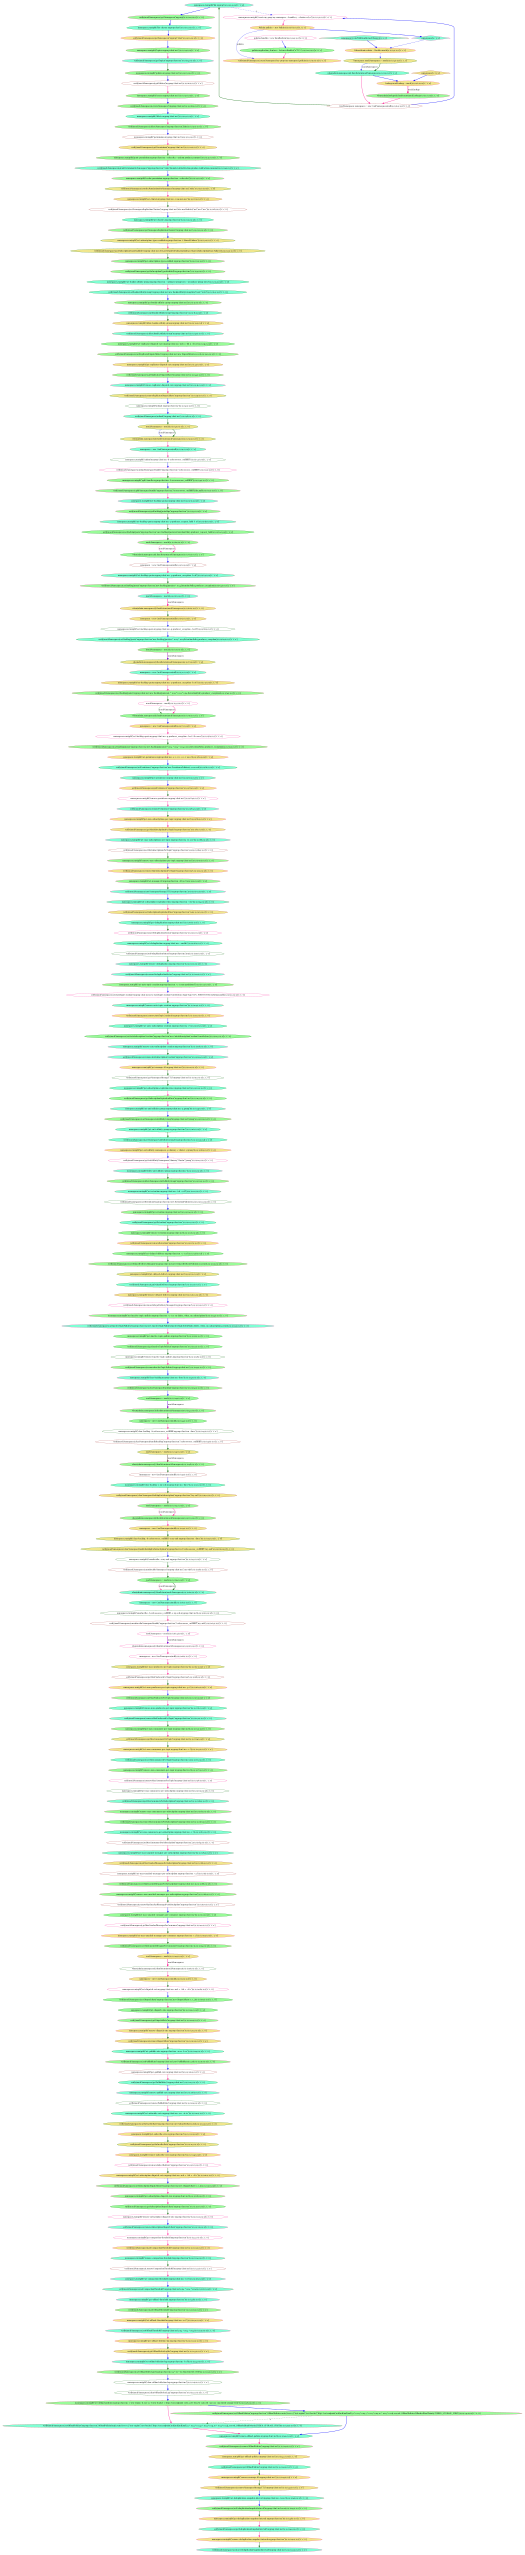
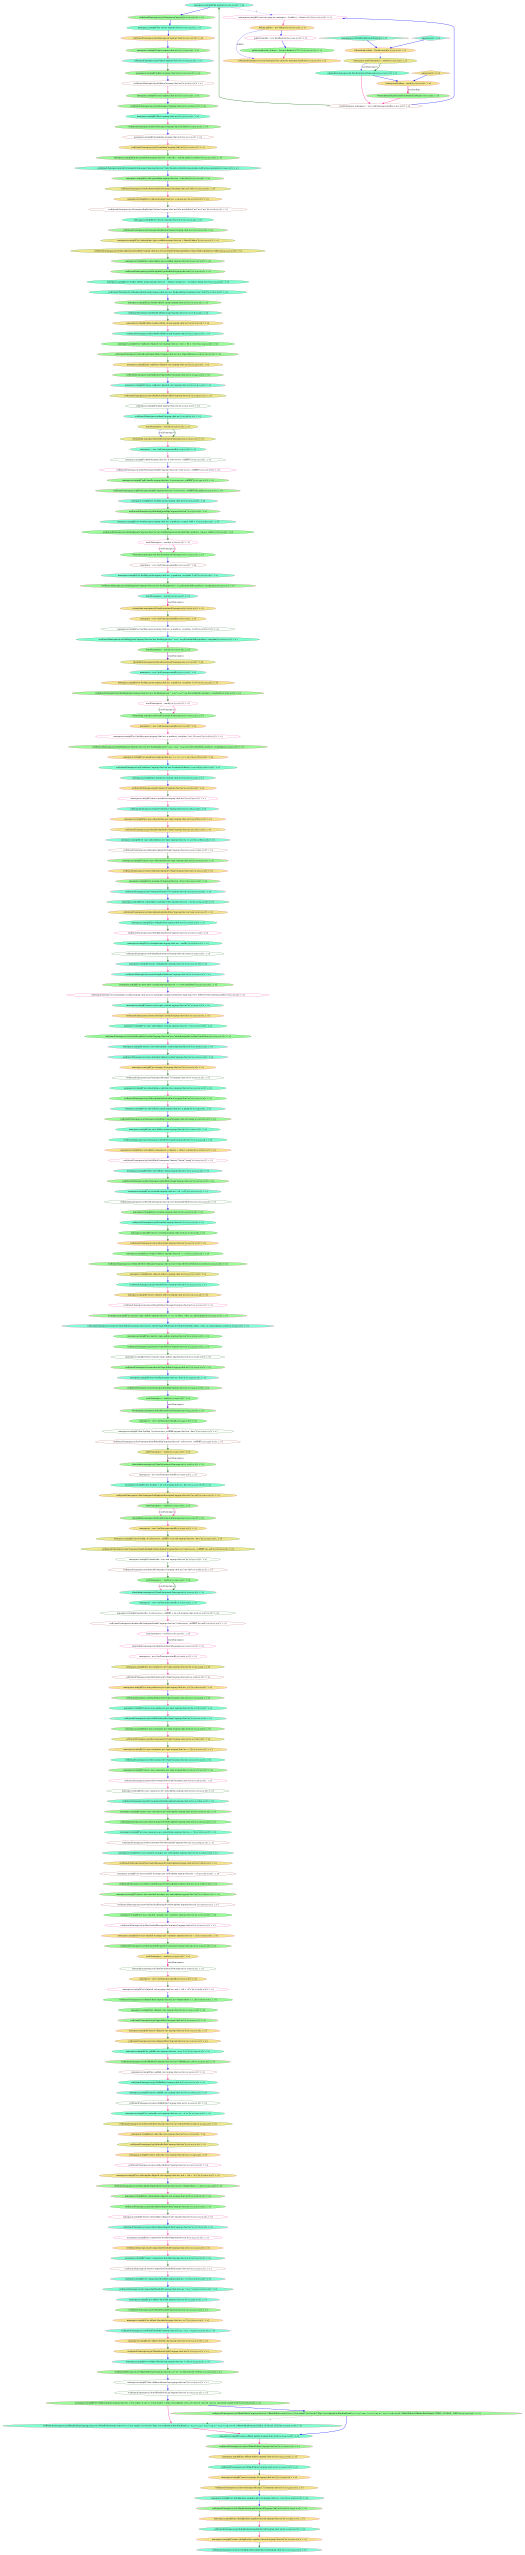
(365, 32) -> (281, 32)
(408, 44) -> (408, 44)
(168, 542) -> (168, 542)
